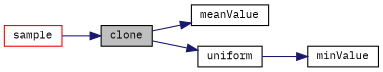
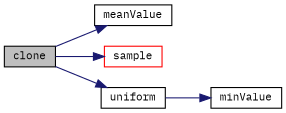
(76, 36) -> (74, 57)
